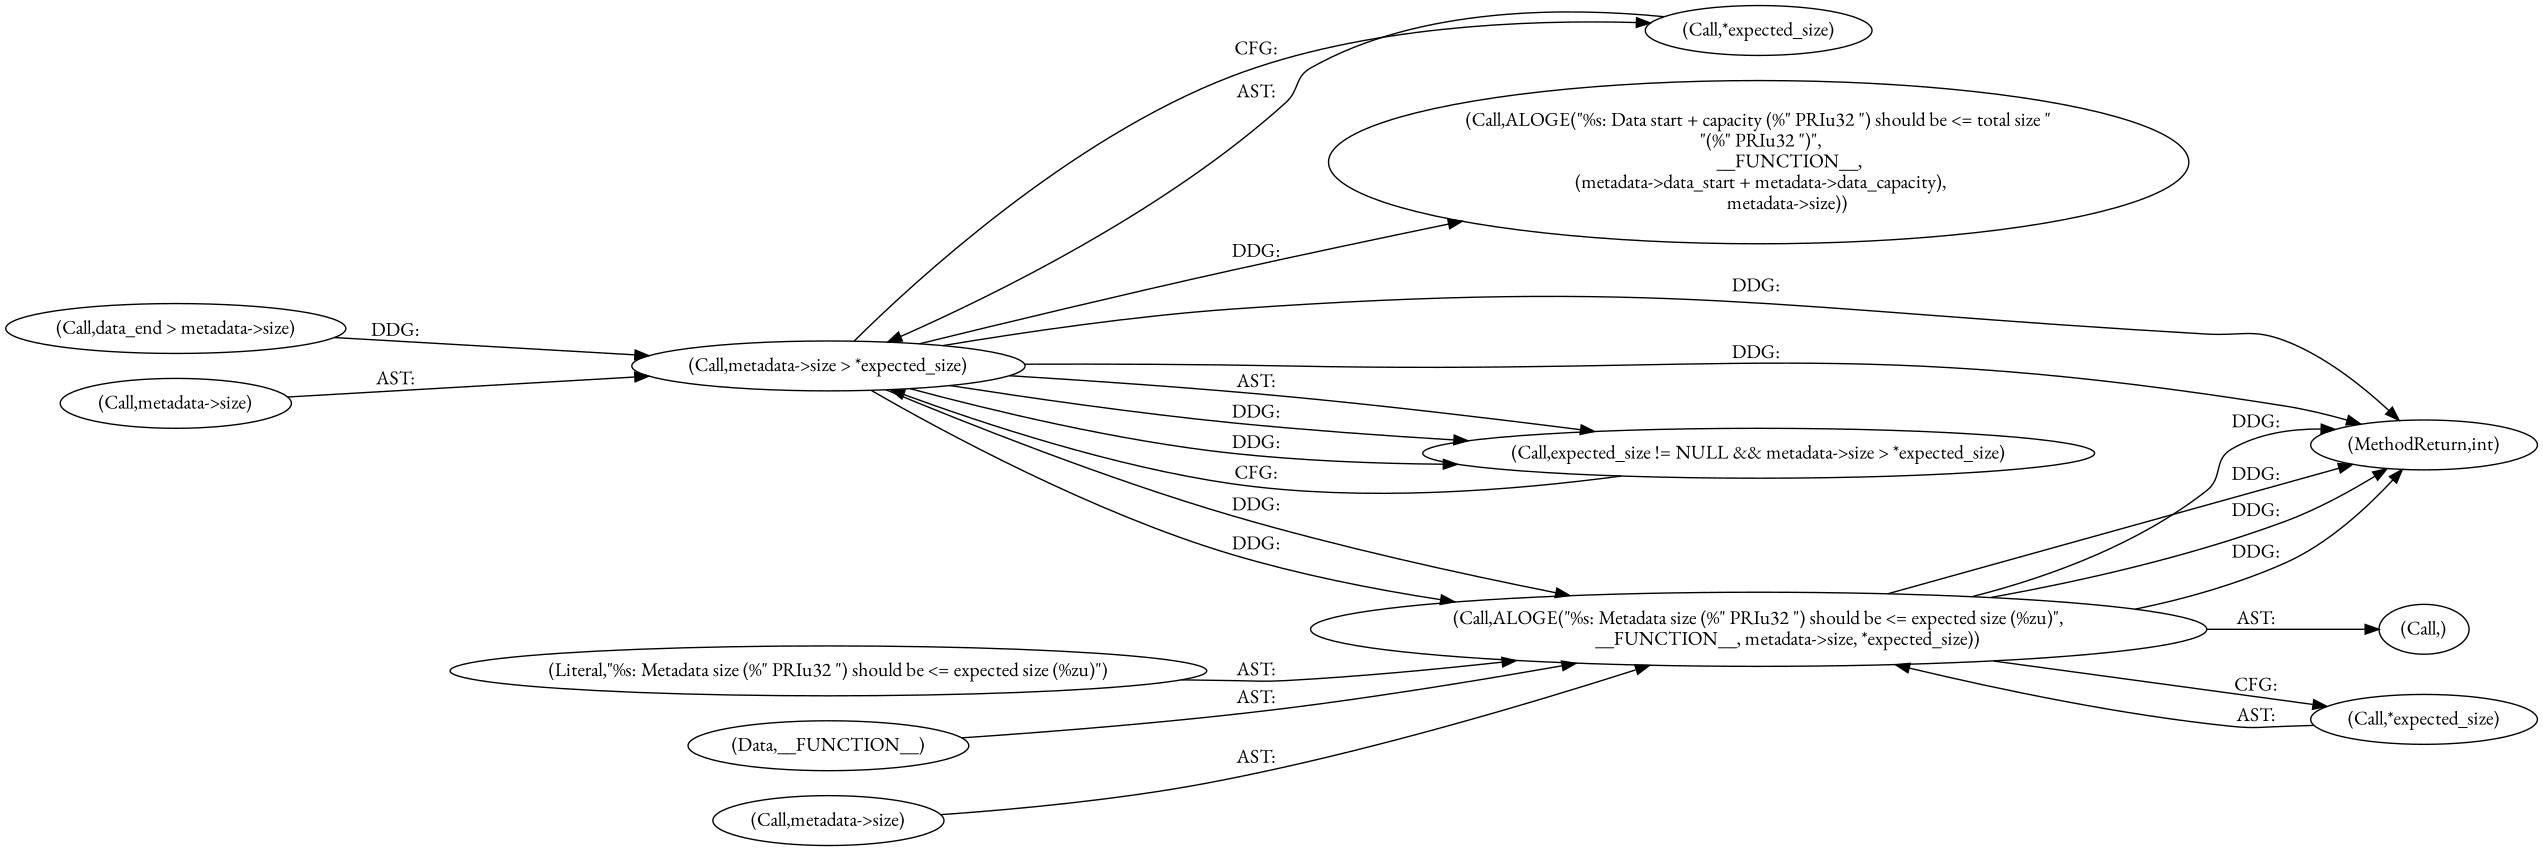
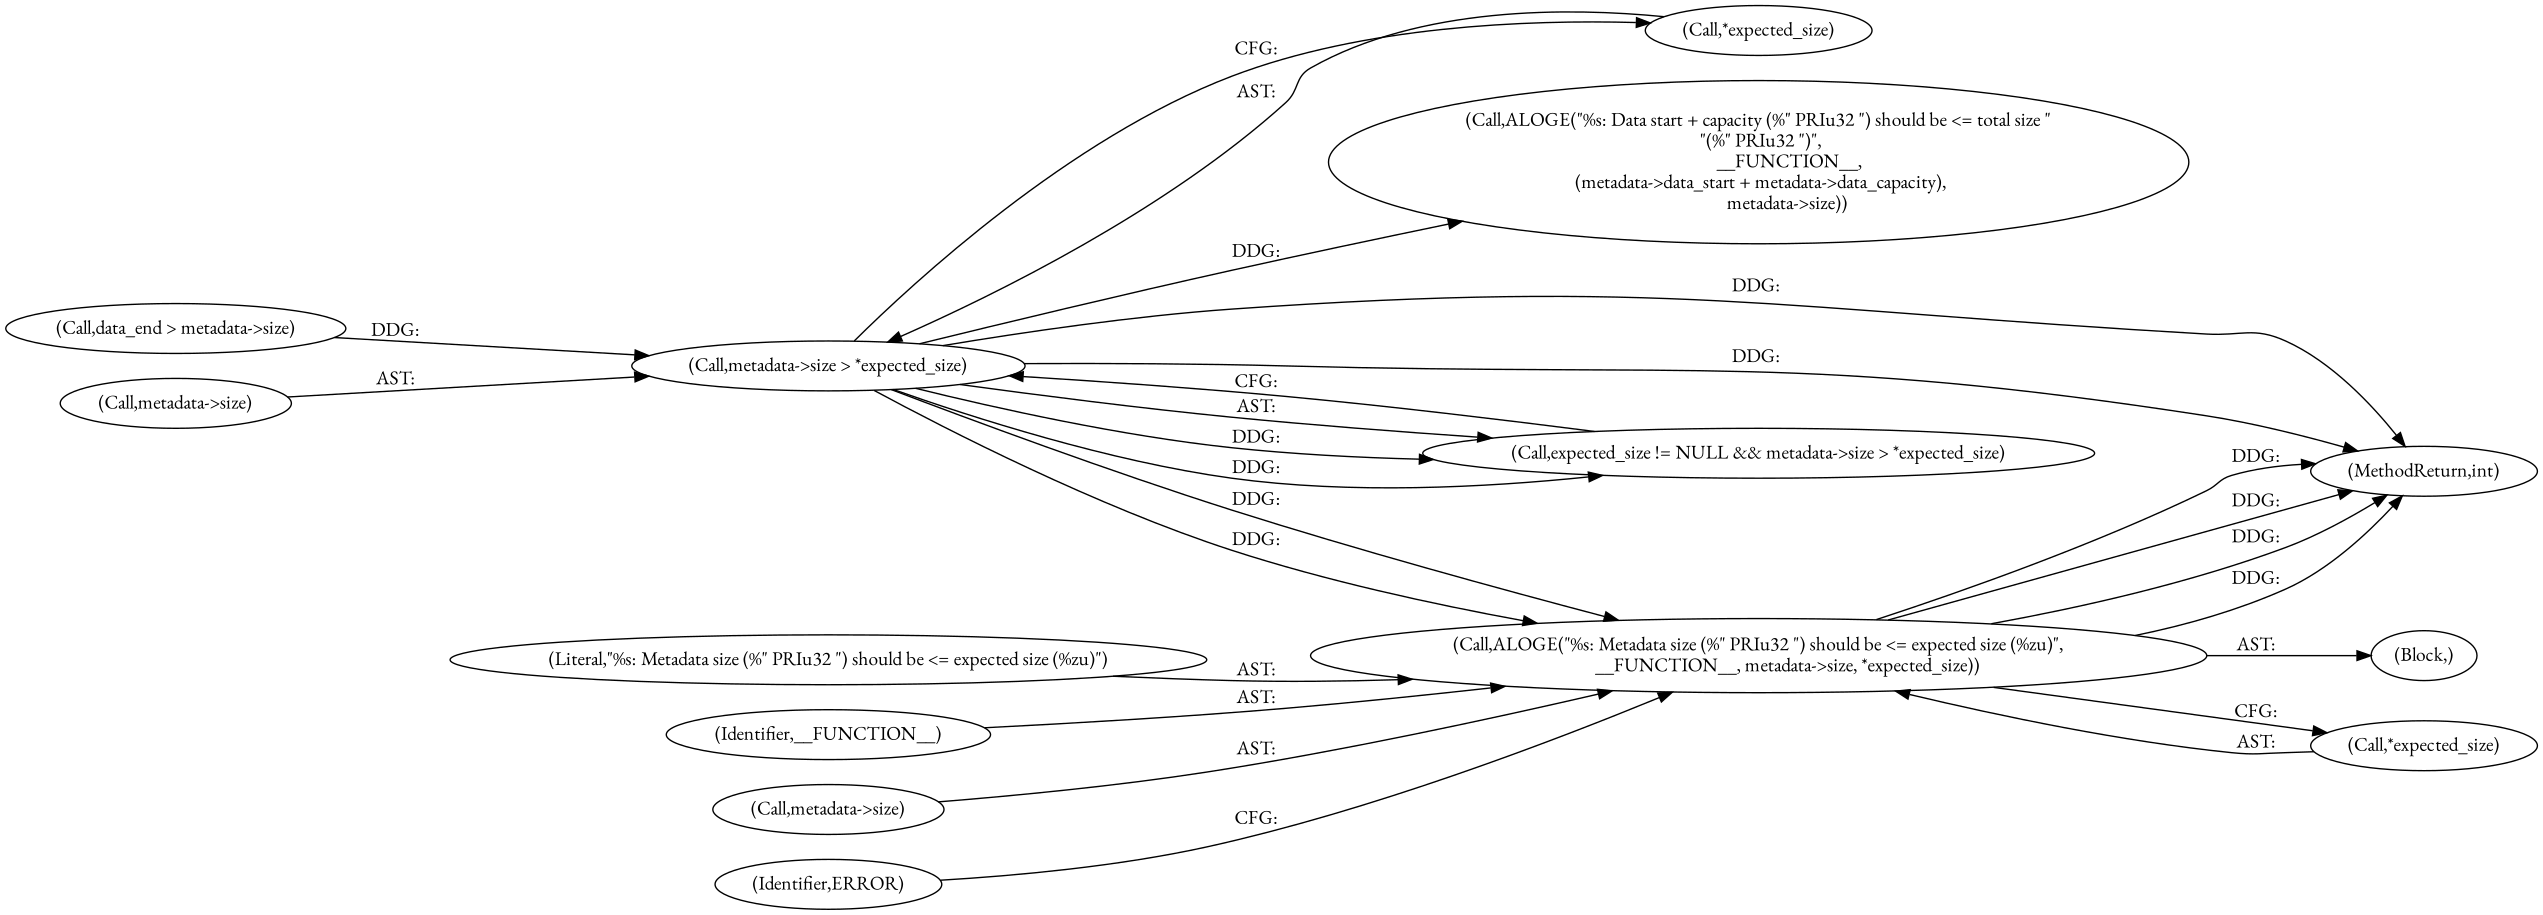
(2424, 629) -> (2424, 656)
(828, 746) -> (828, 735)
none -> (828, 884)
